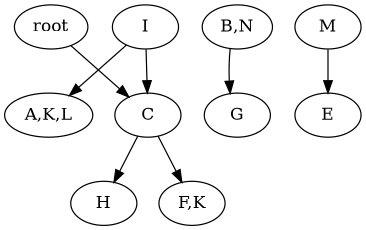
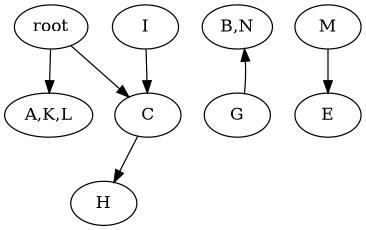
(105, 64) -> (50, 65)
(229, 65) -> (246, 77)
(192, 203) -> none
